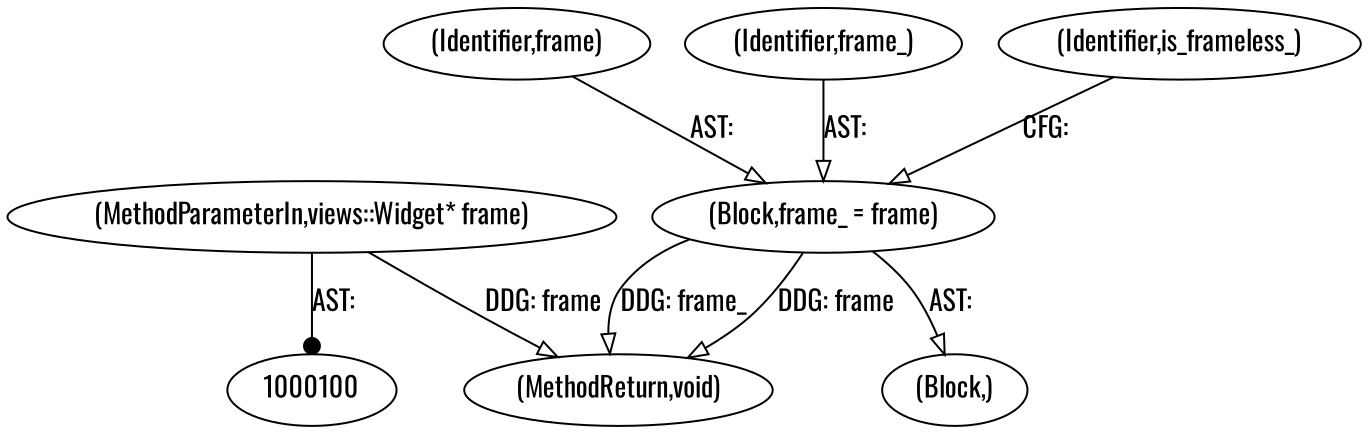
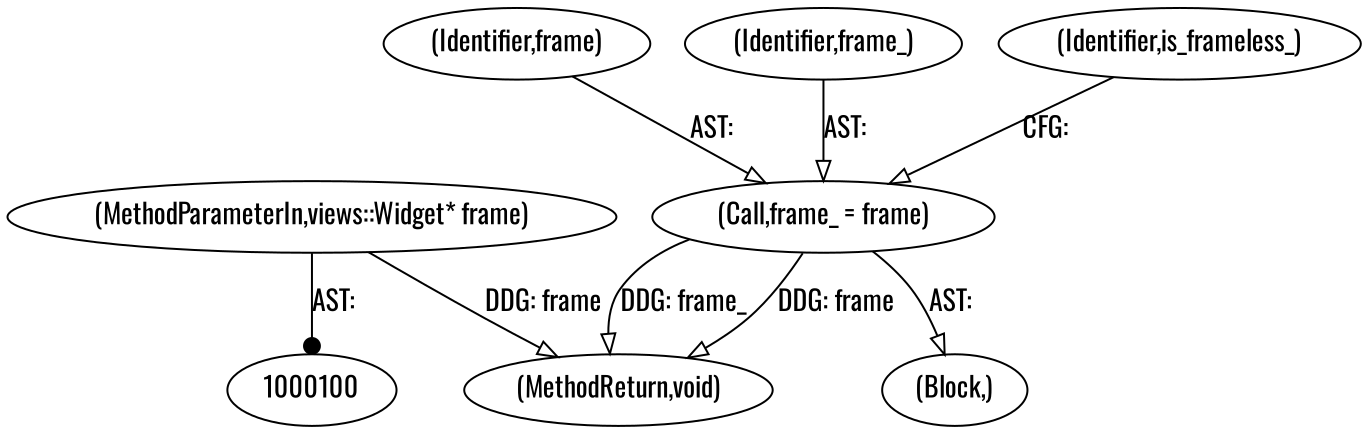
(823, 217) -> (823, 217)
